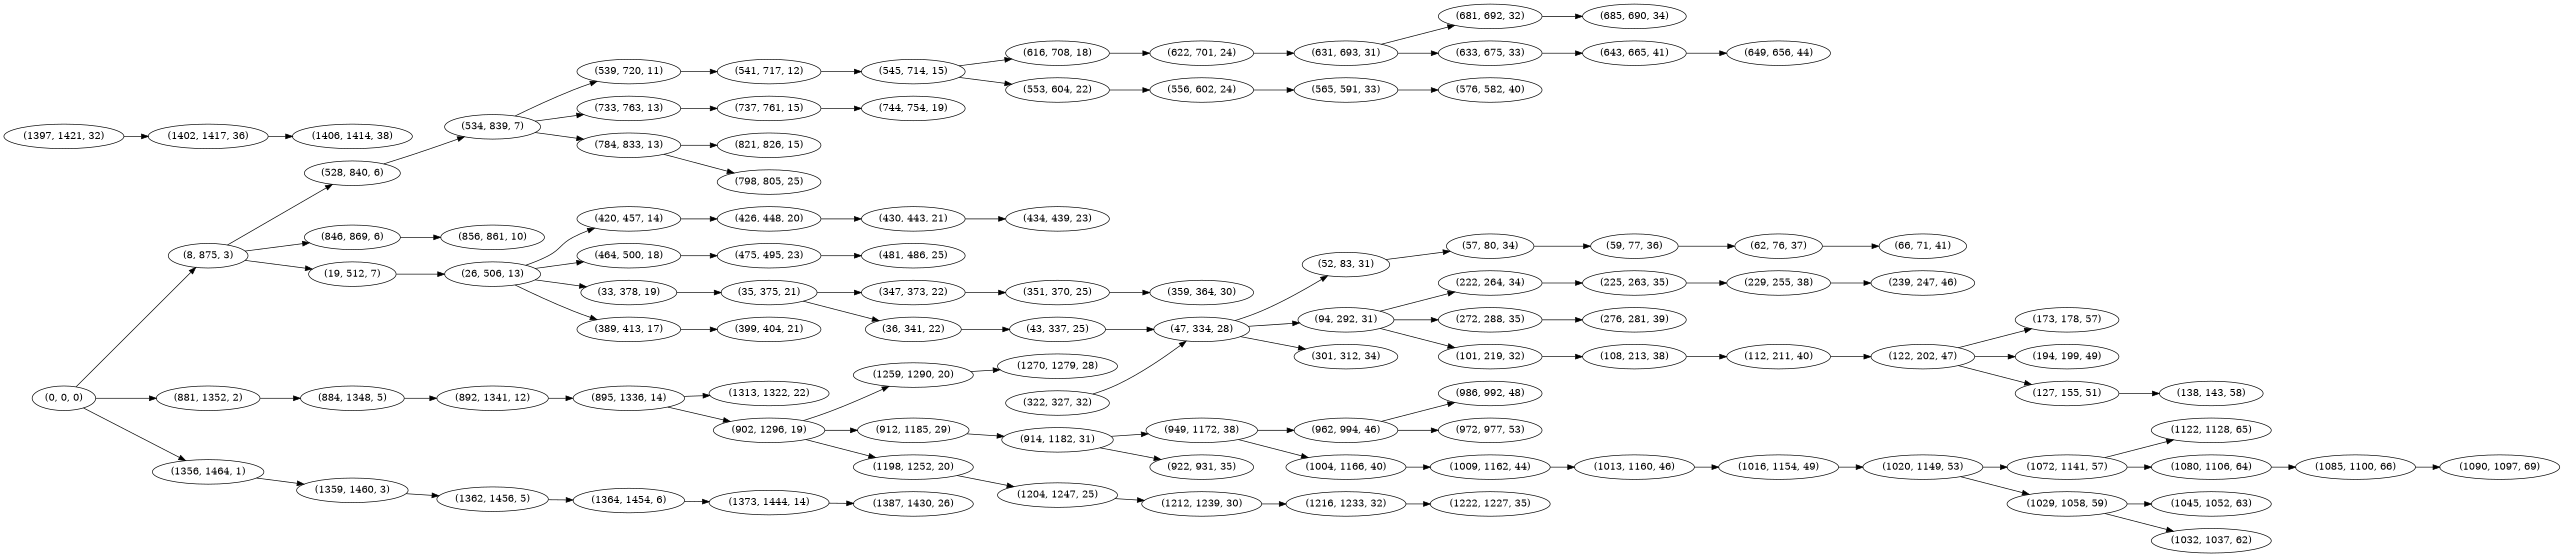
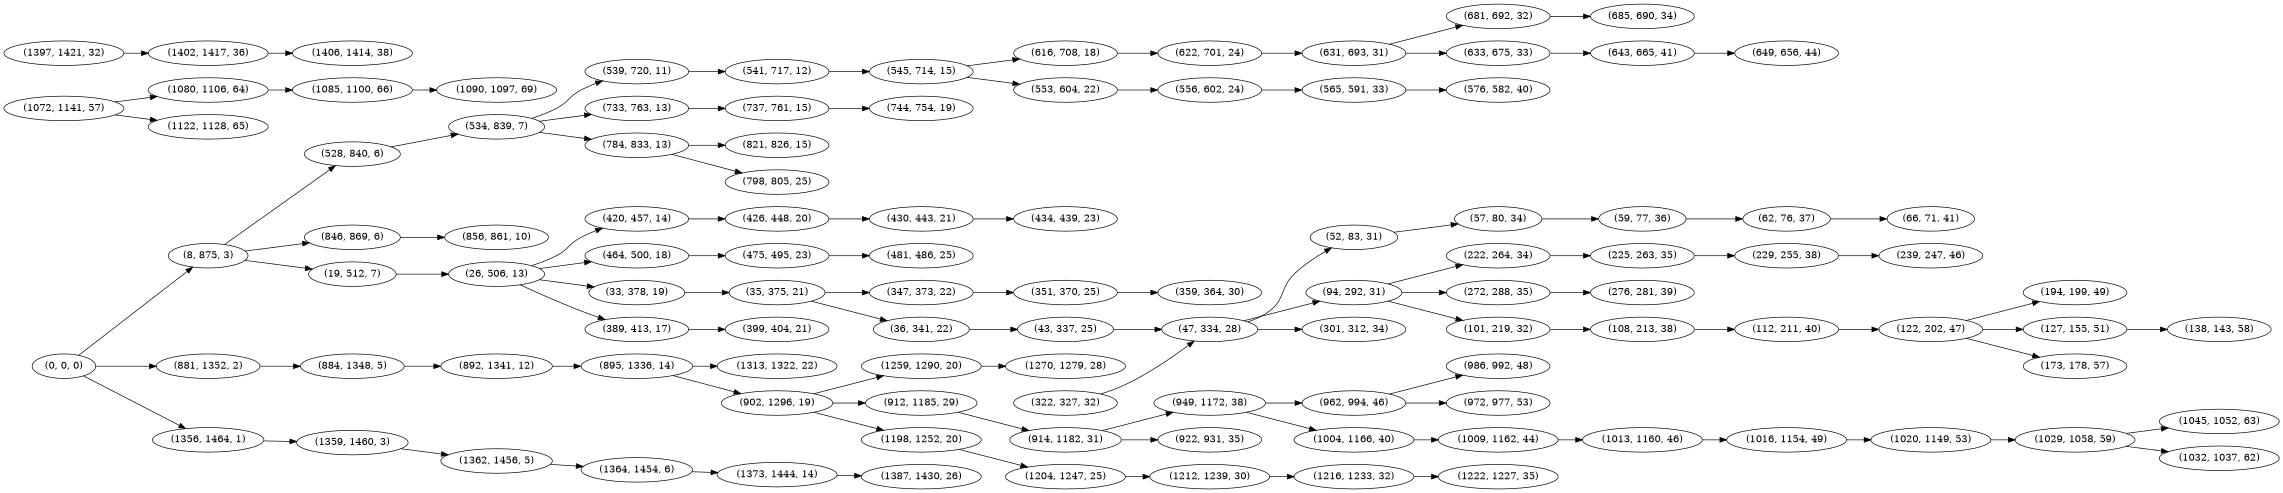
(1992, 467) -> none
